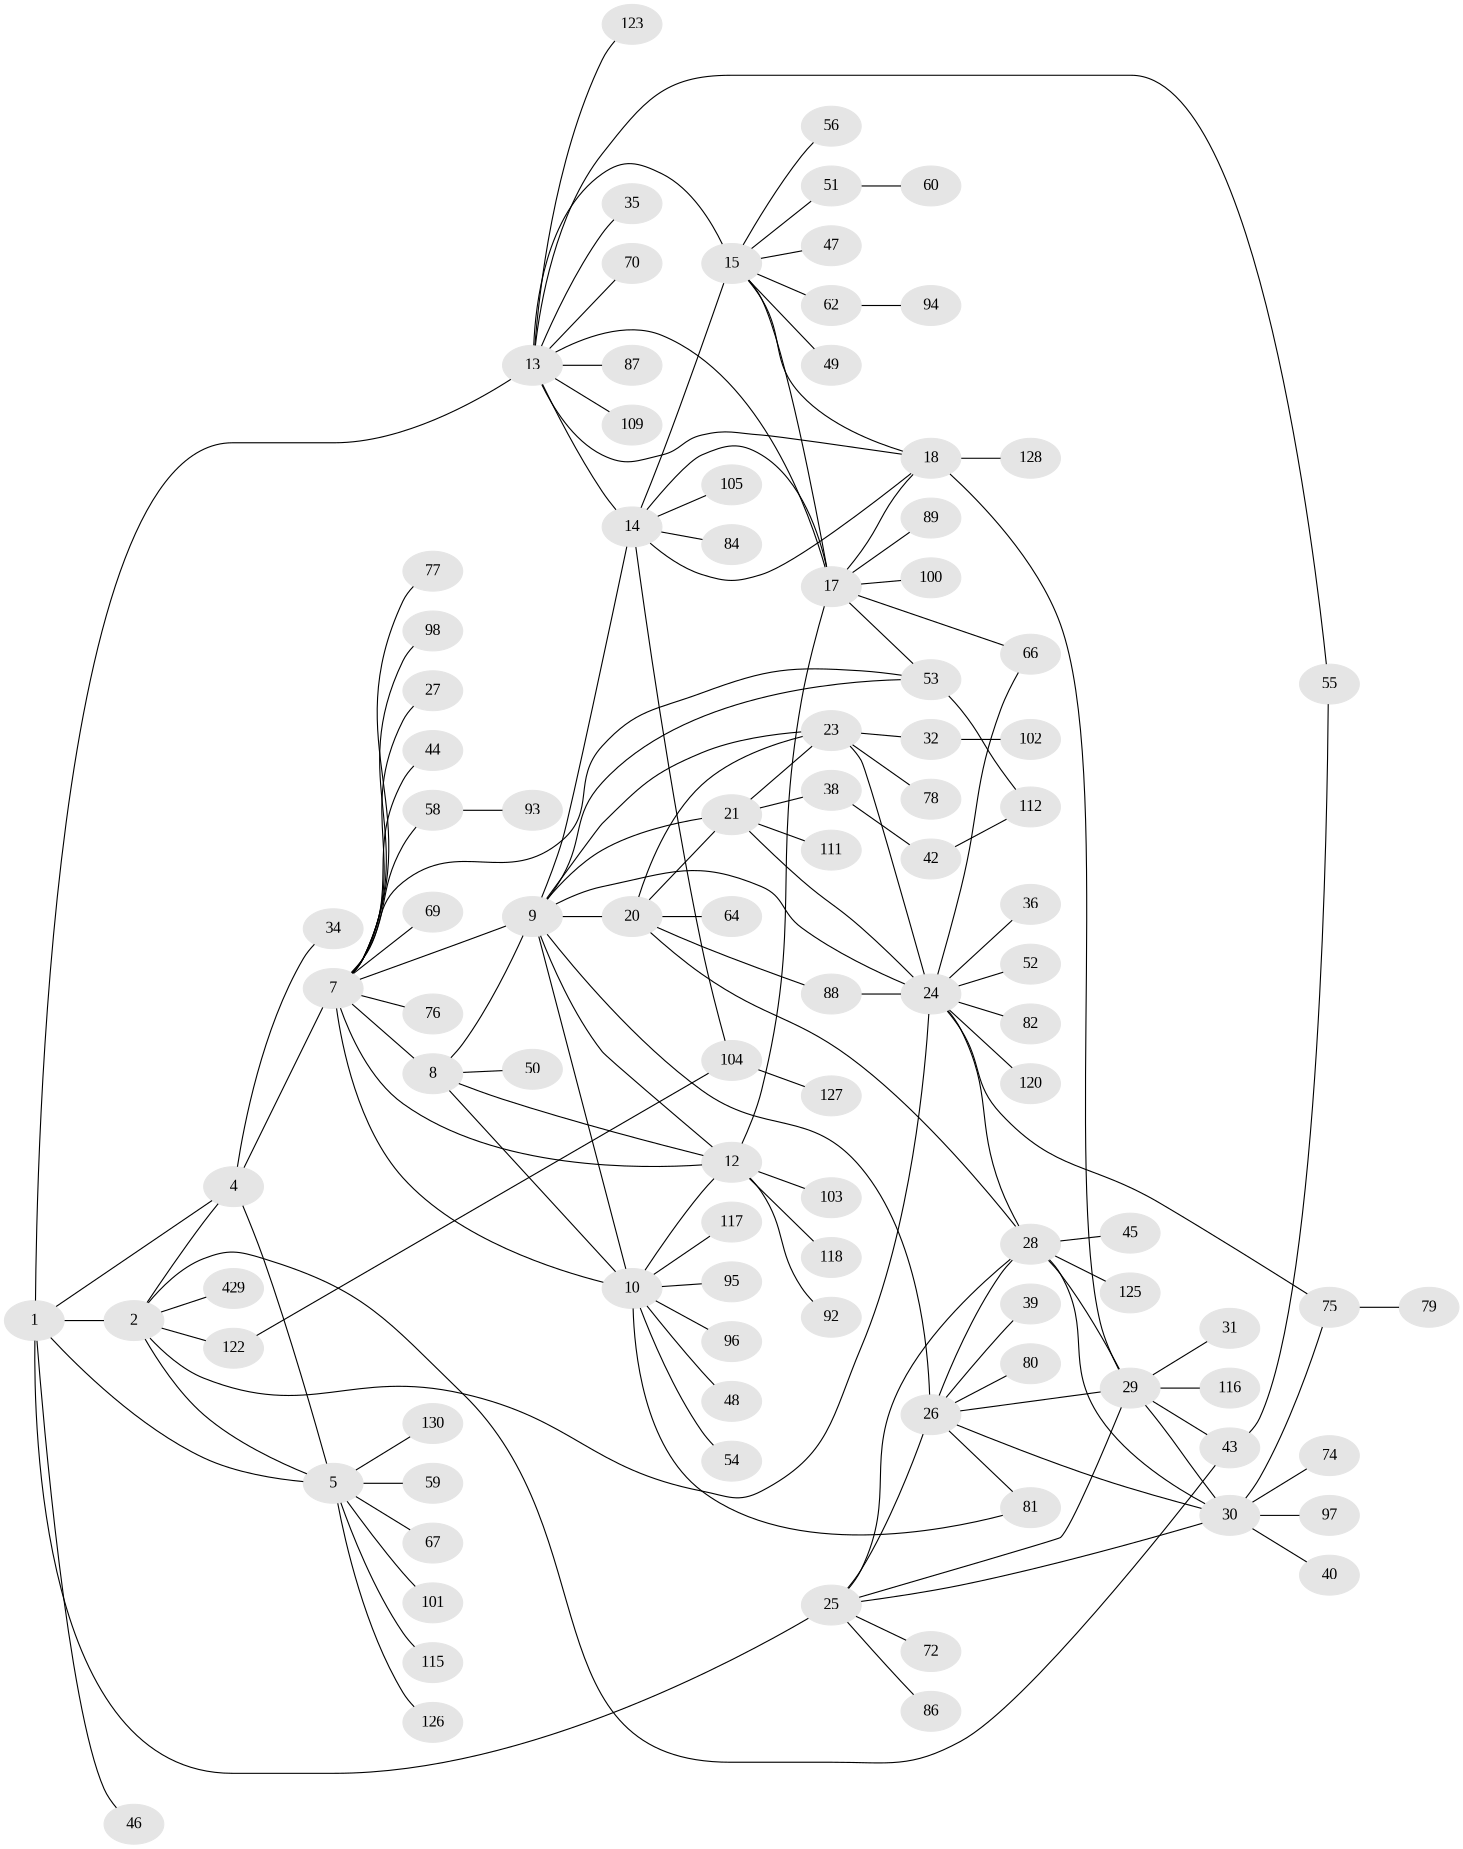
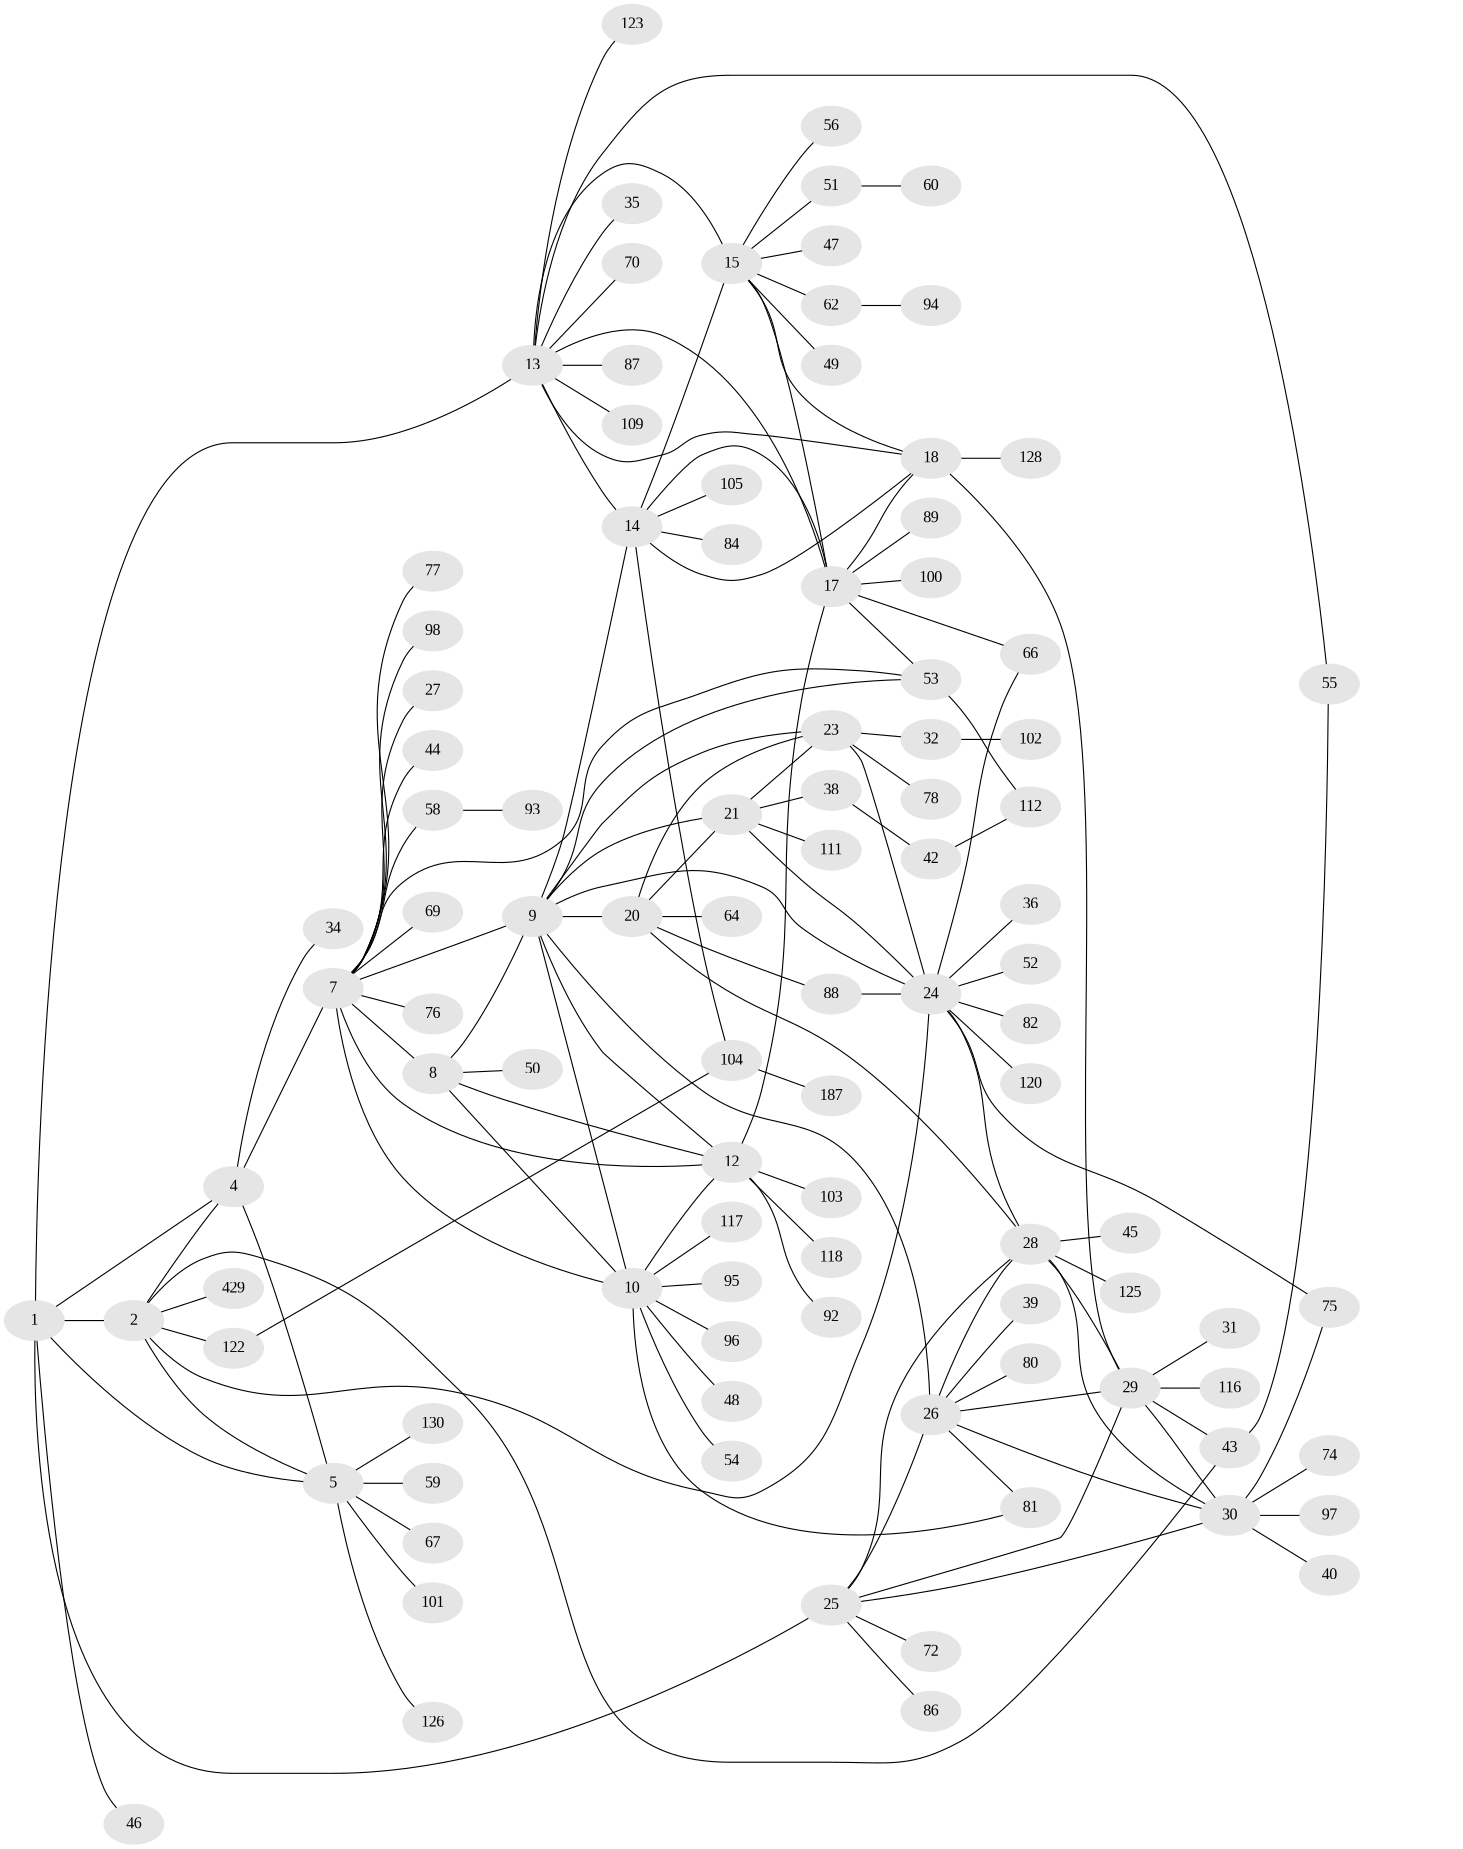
(831, 1096) -> (831, 1096)
(1429, 1307) -> none
(433, 1663) -> none
